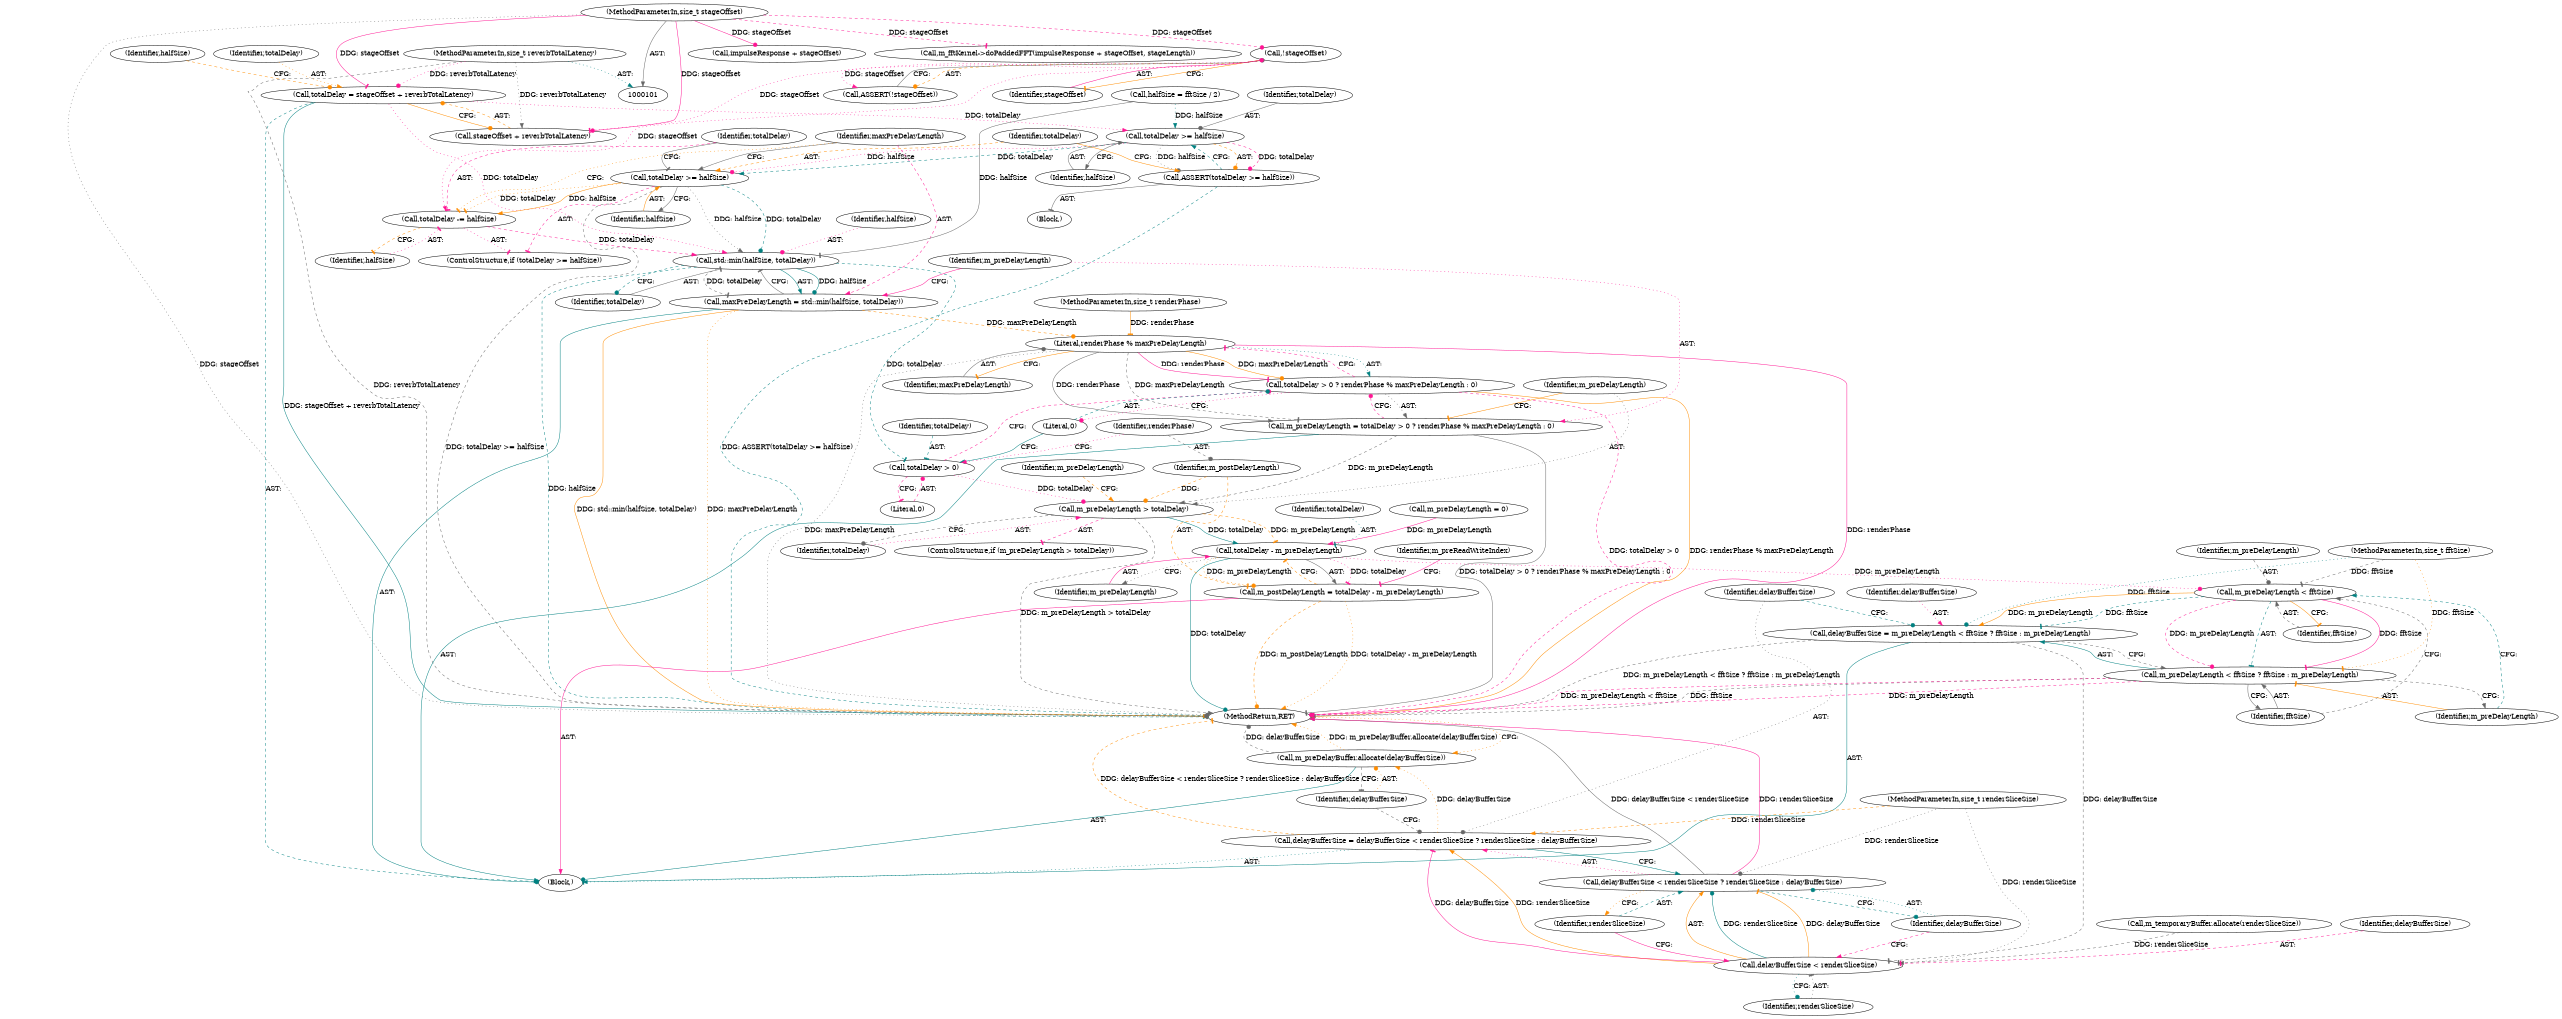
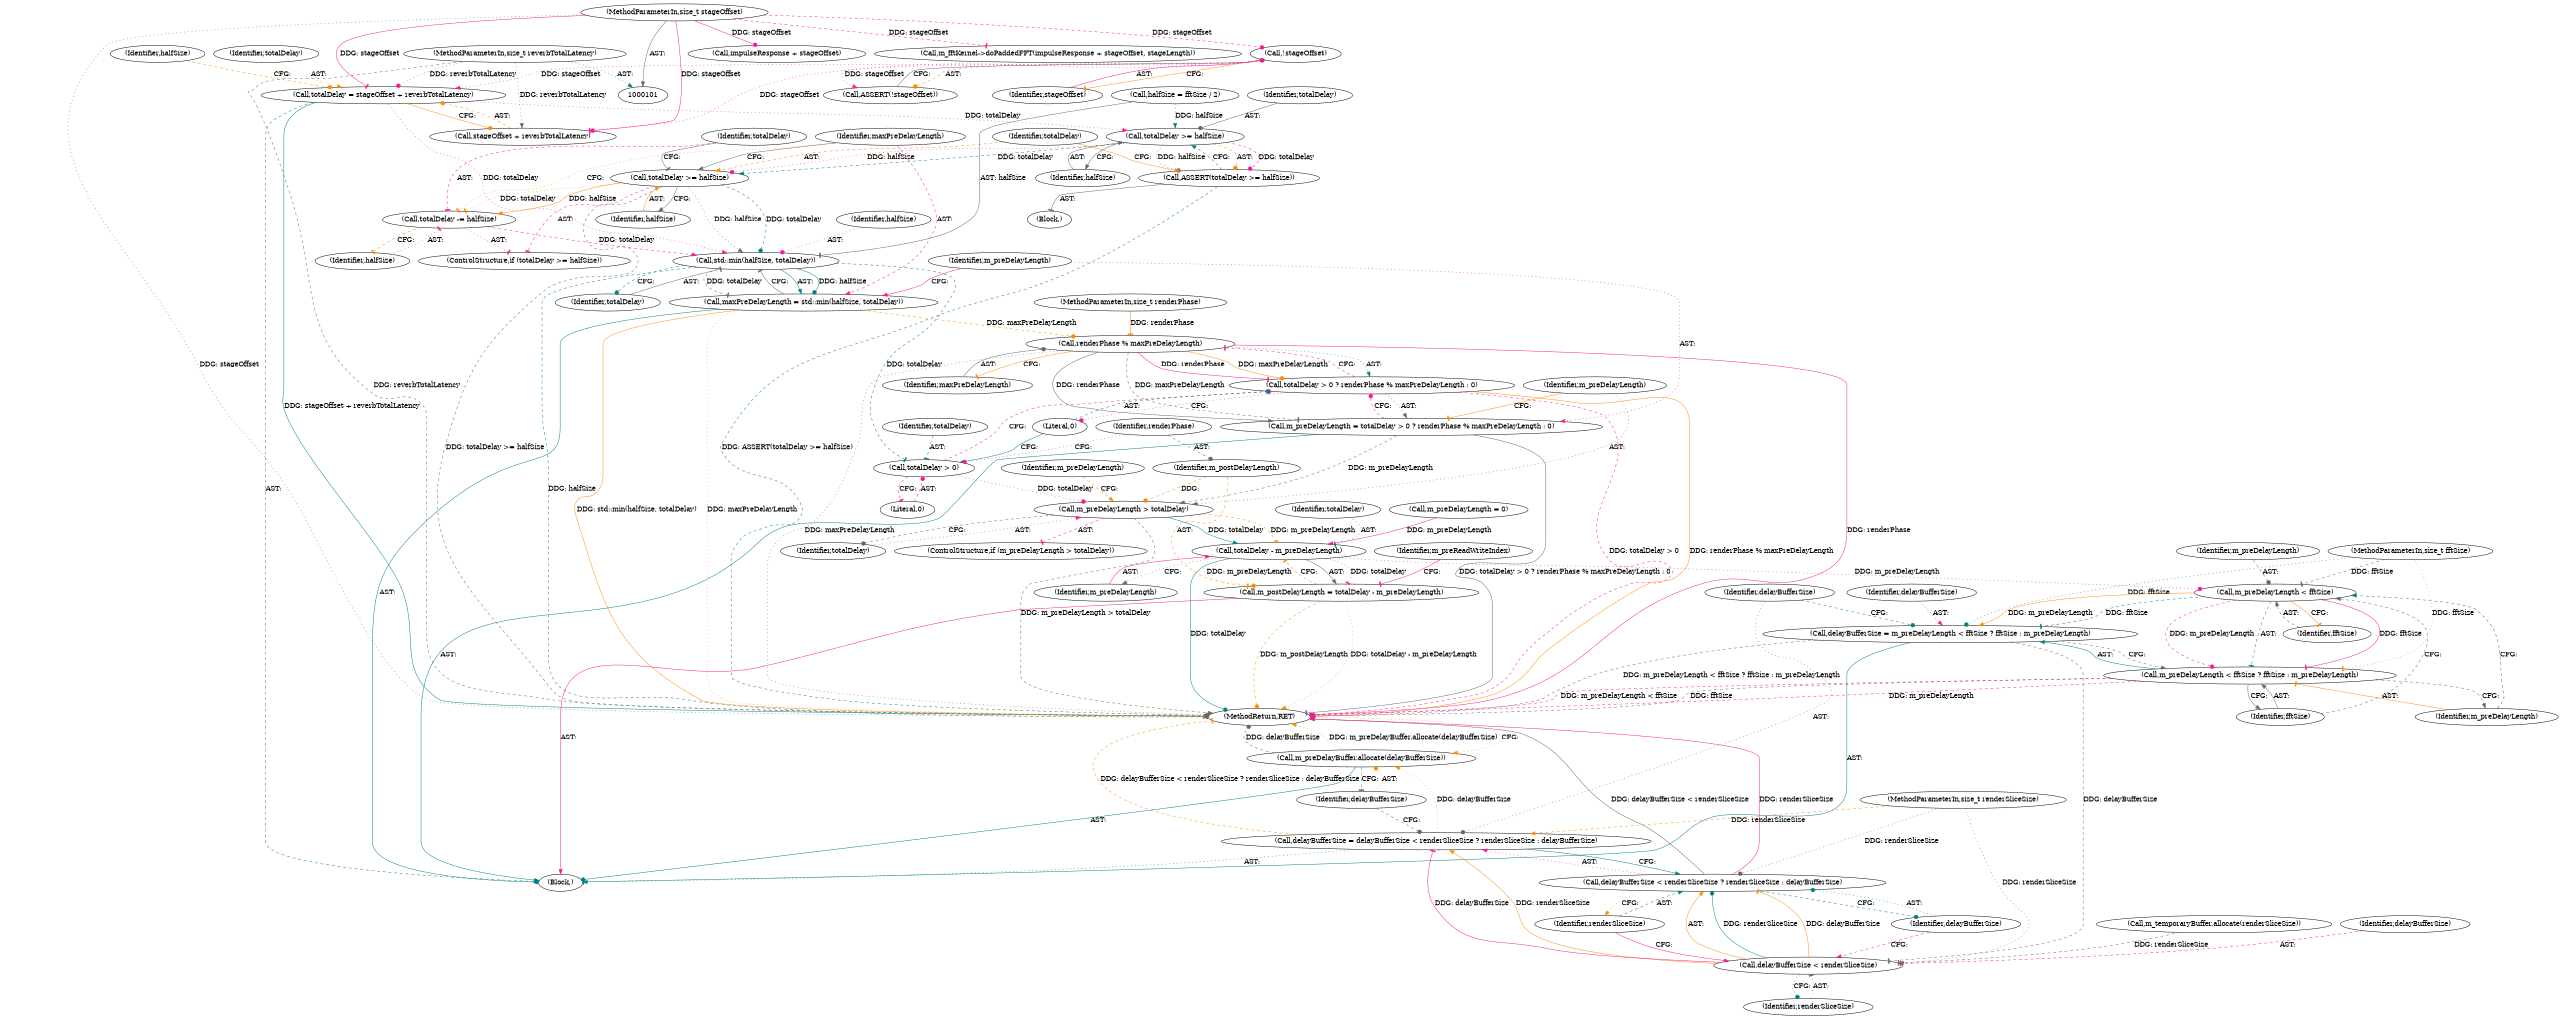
(876, 111) -> (861, 65)
(1003, 178) -> (1003, 178)
(1130, 344) -> (1130, 344)
